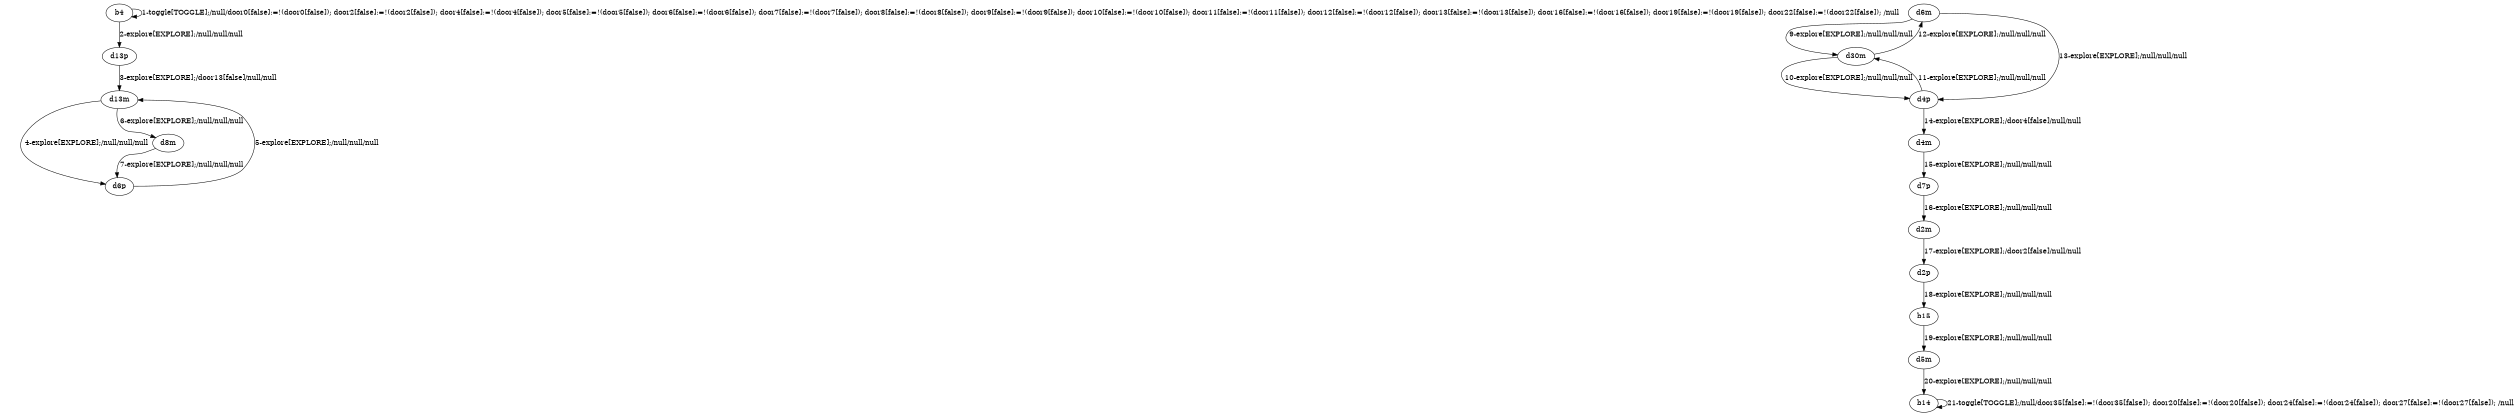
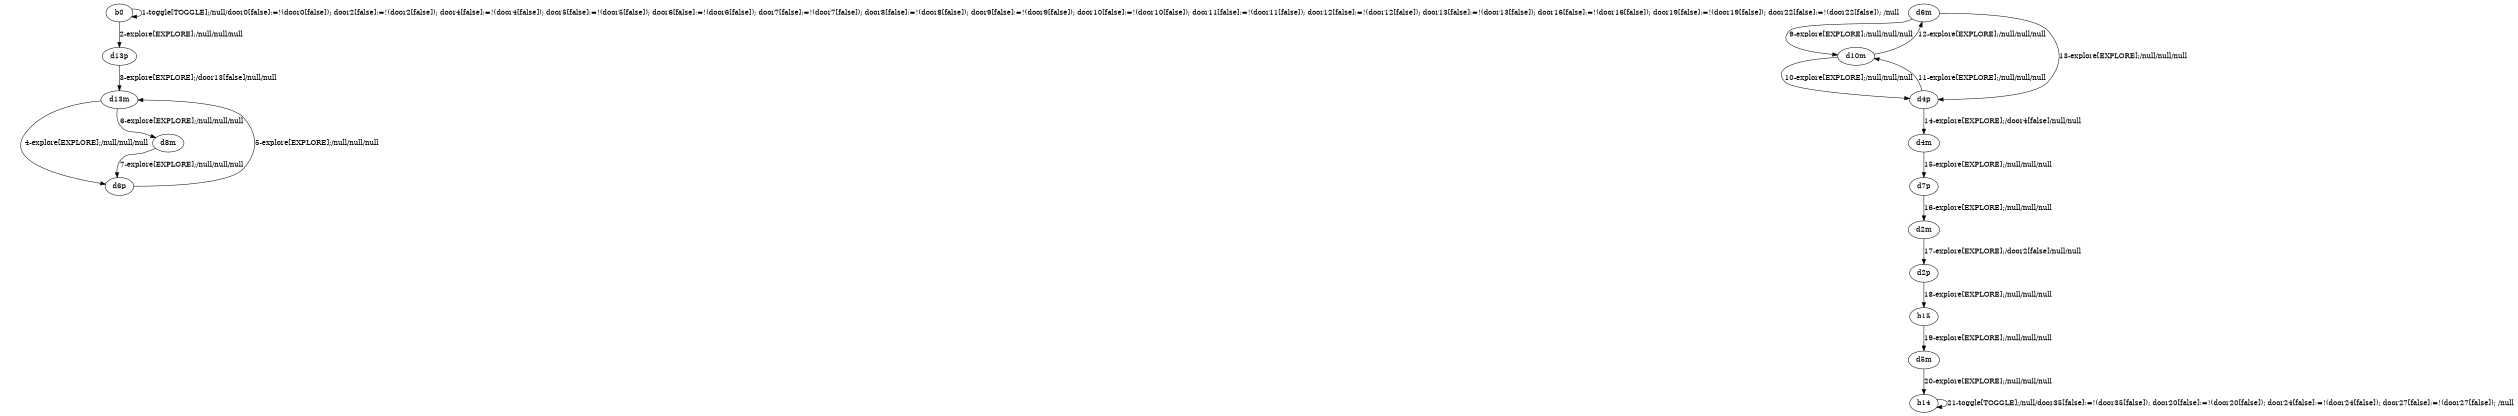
(119, 13) -> (119, 13)
(1856, 56) -> (1856, 56)
